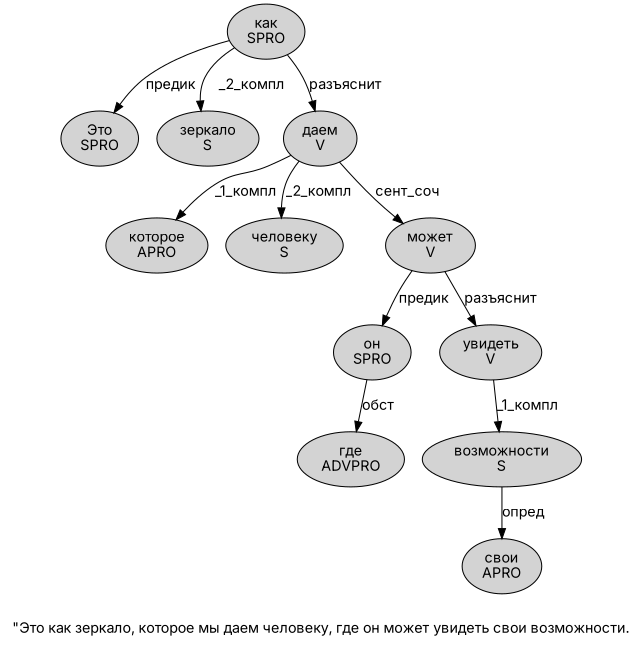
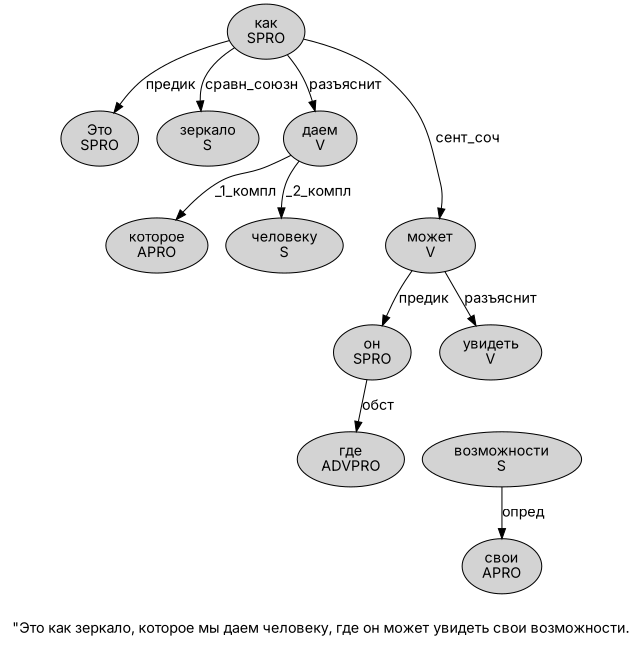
(252, 85) -> (252, 85)
(366, 191) -> (406, 97)
(496, 401) -> none
